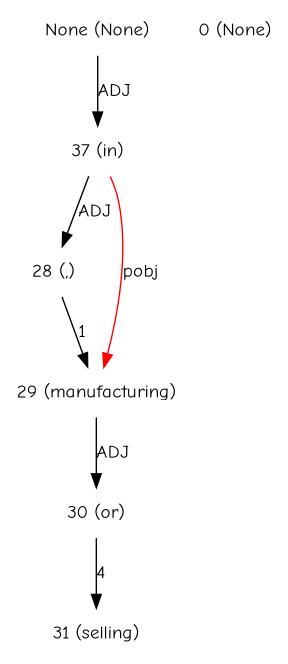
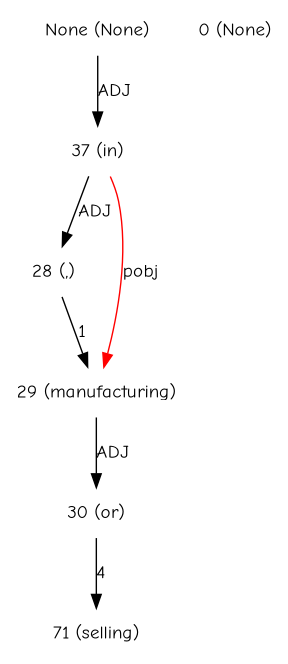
(96, 633) -> (96, 633)
